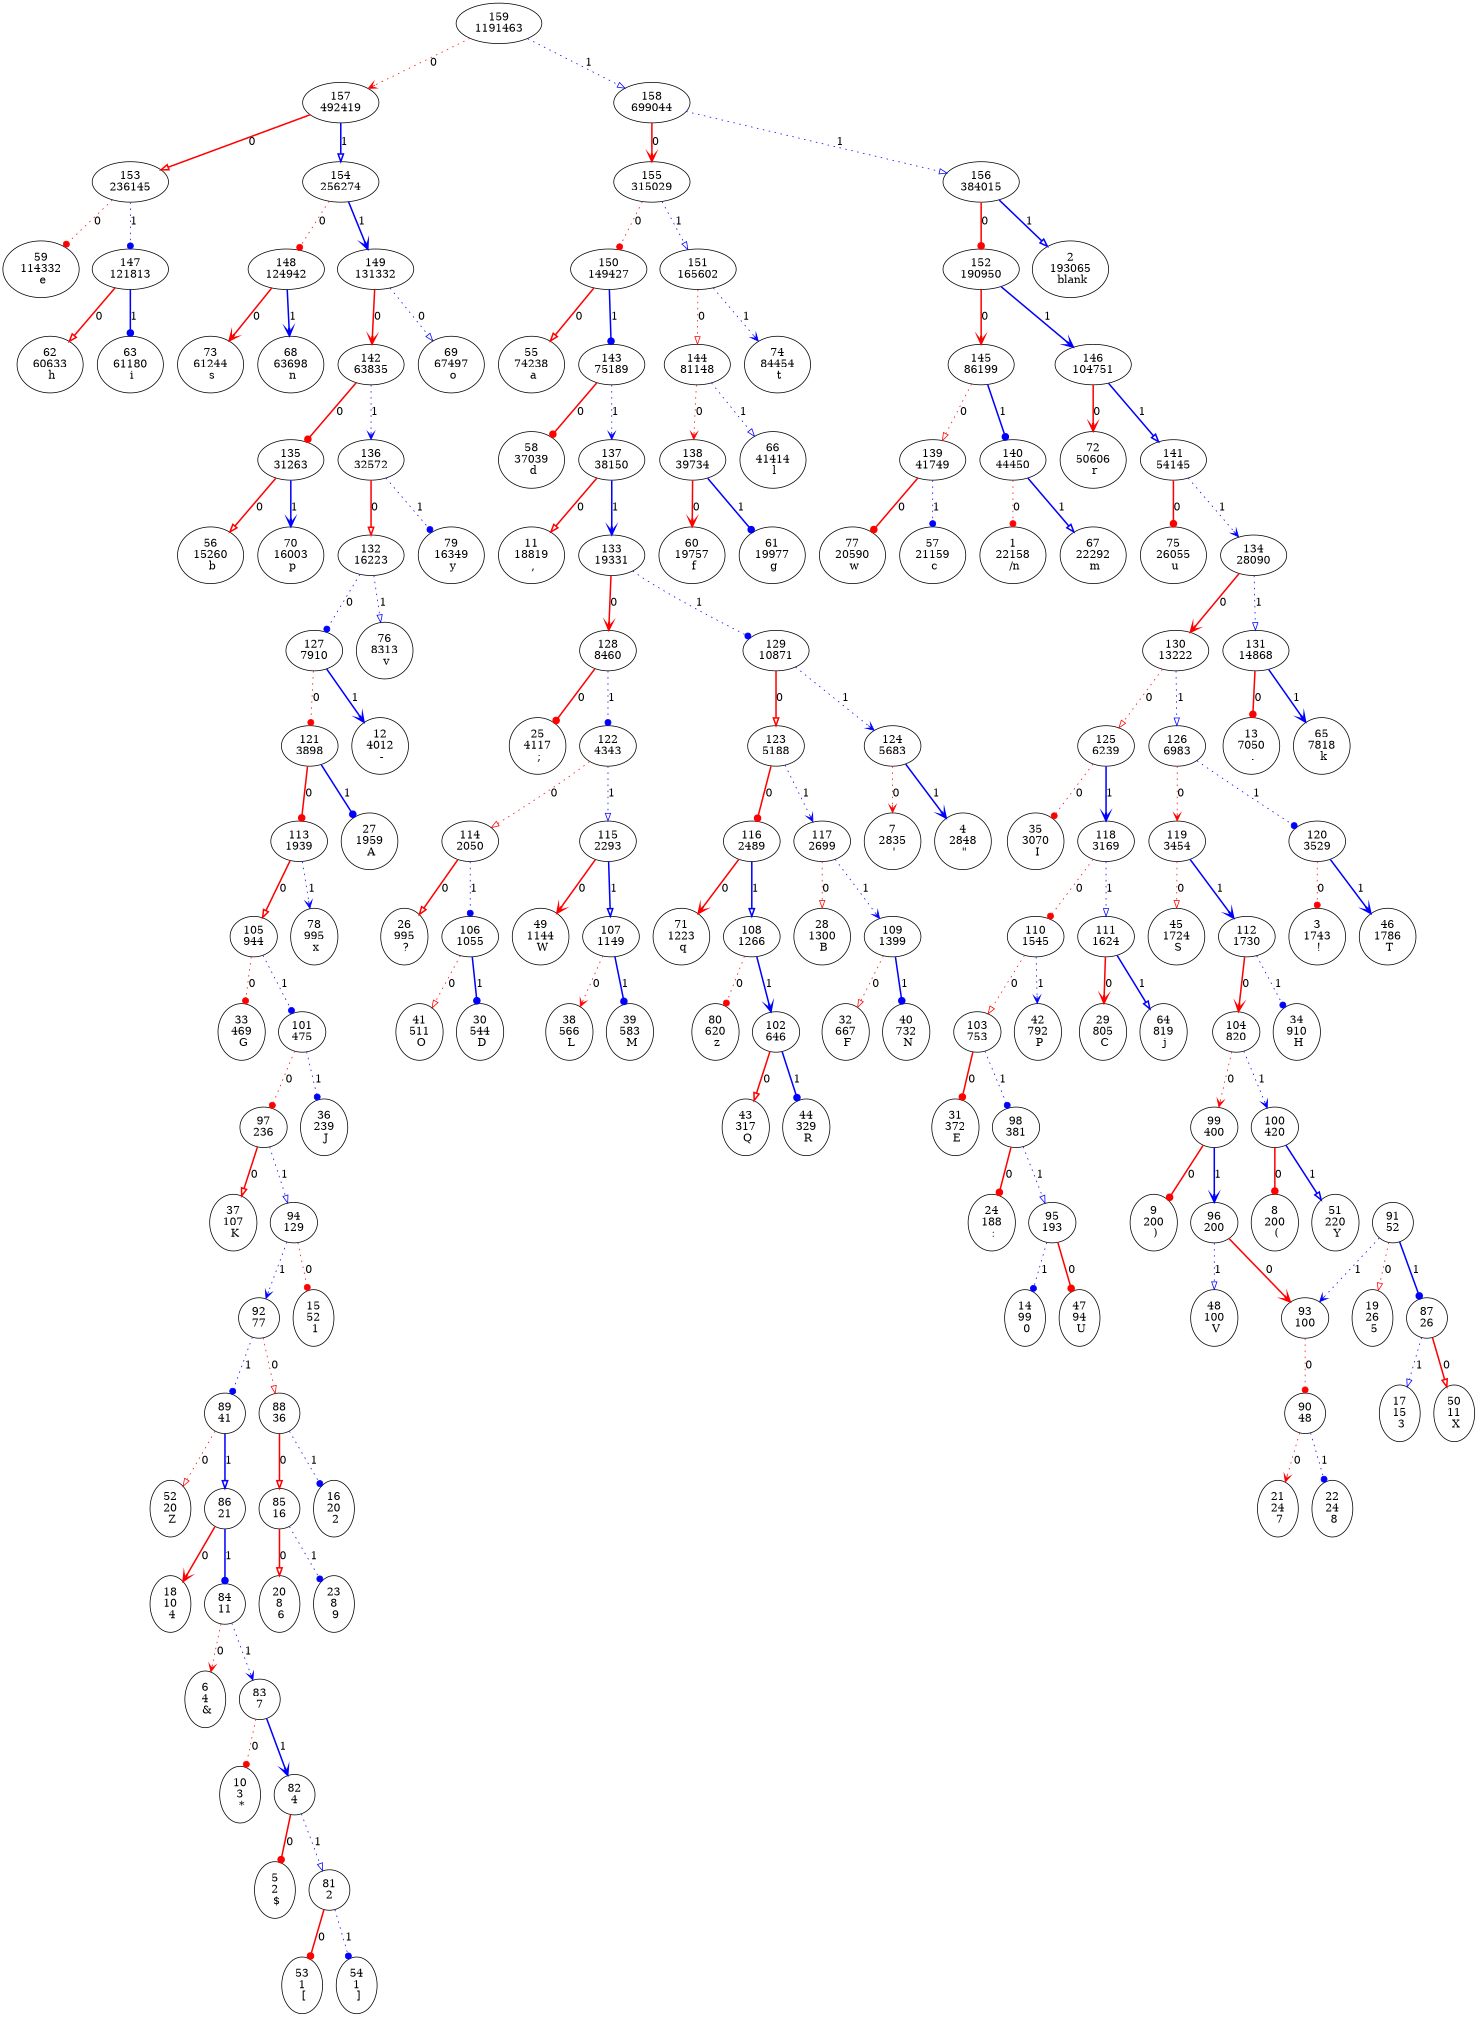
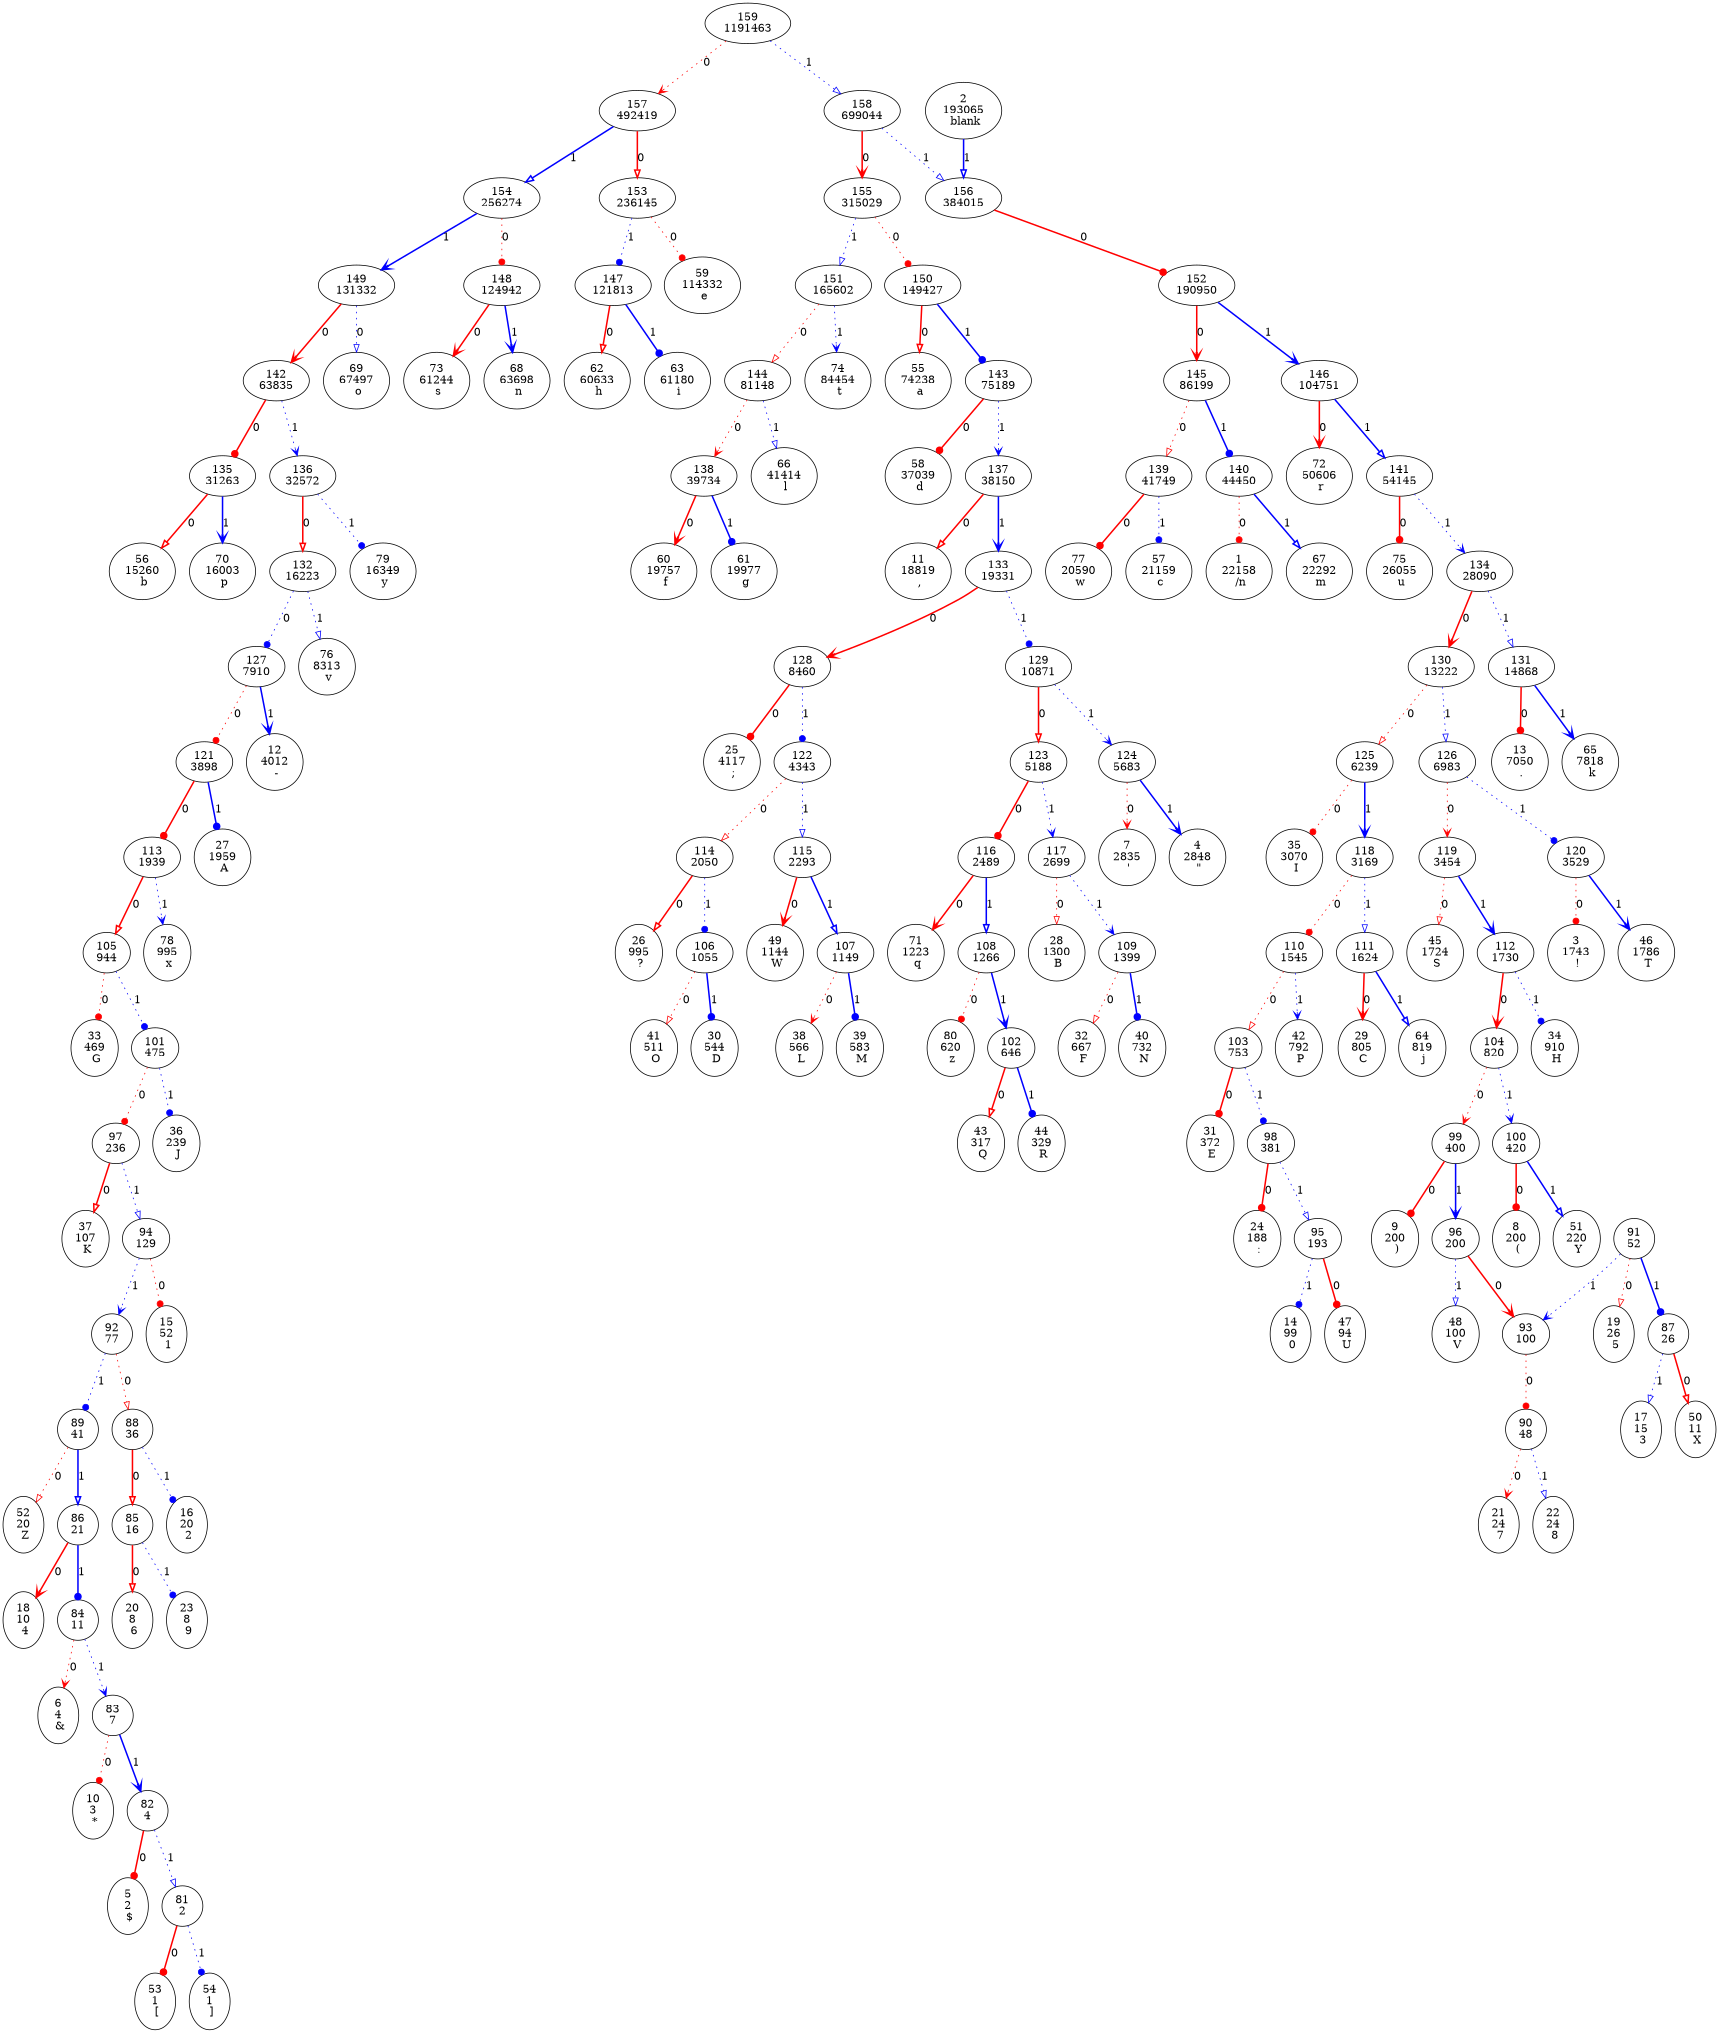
(1020, 220) -> (964, 154)
(1317, 1455) -> (1538, 1470)
